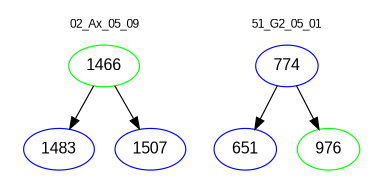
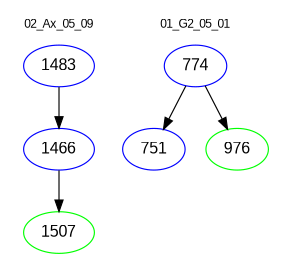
(287, 25) -> (196, 25)
(104, 66) -> (59, 149)
(85, 102) -> (59, 102)
(150, 149) -> (59, 233)
(245, 149) -> (154, 149)
